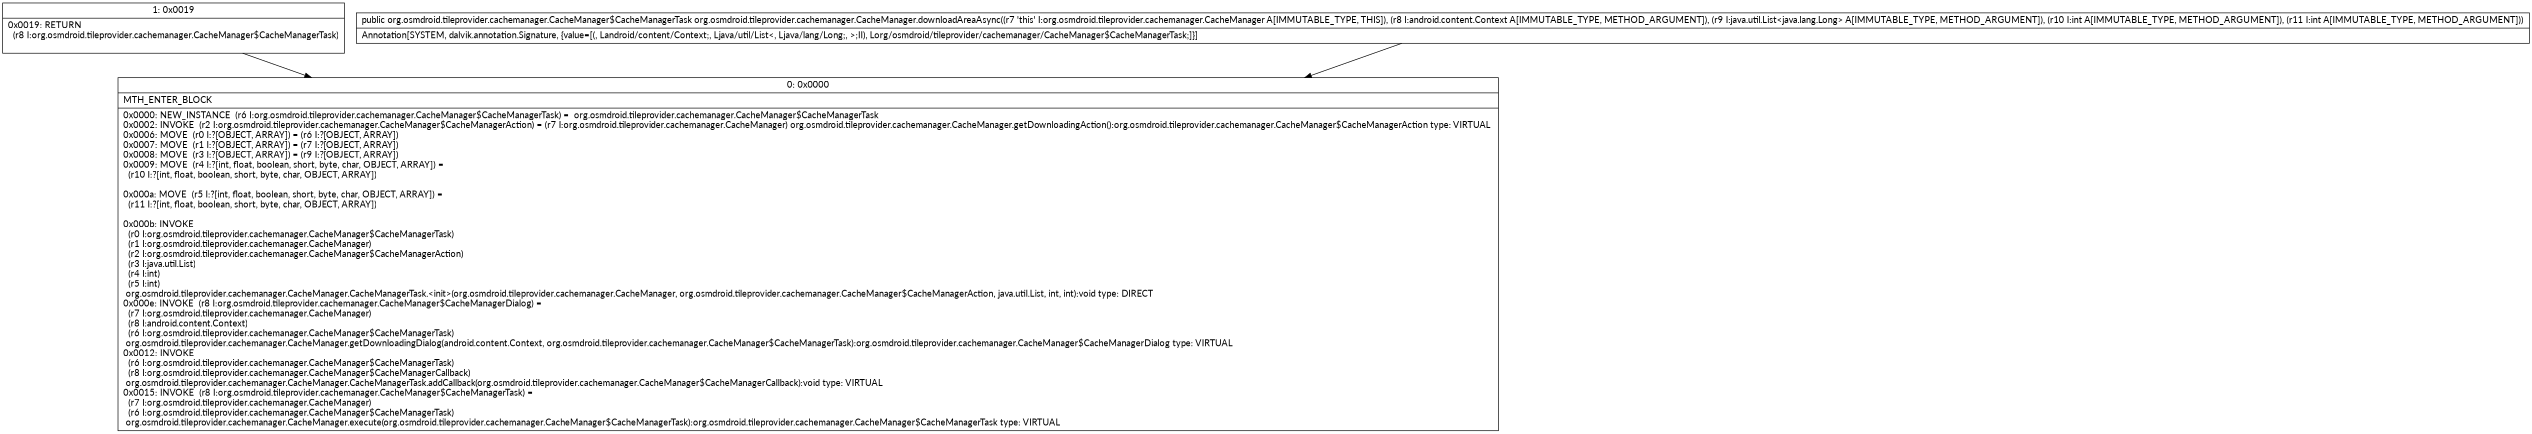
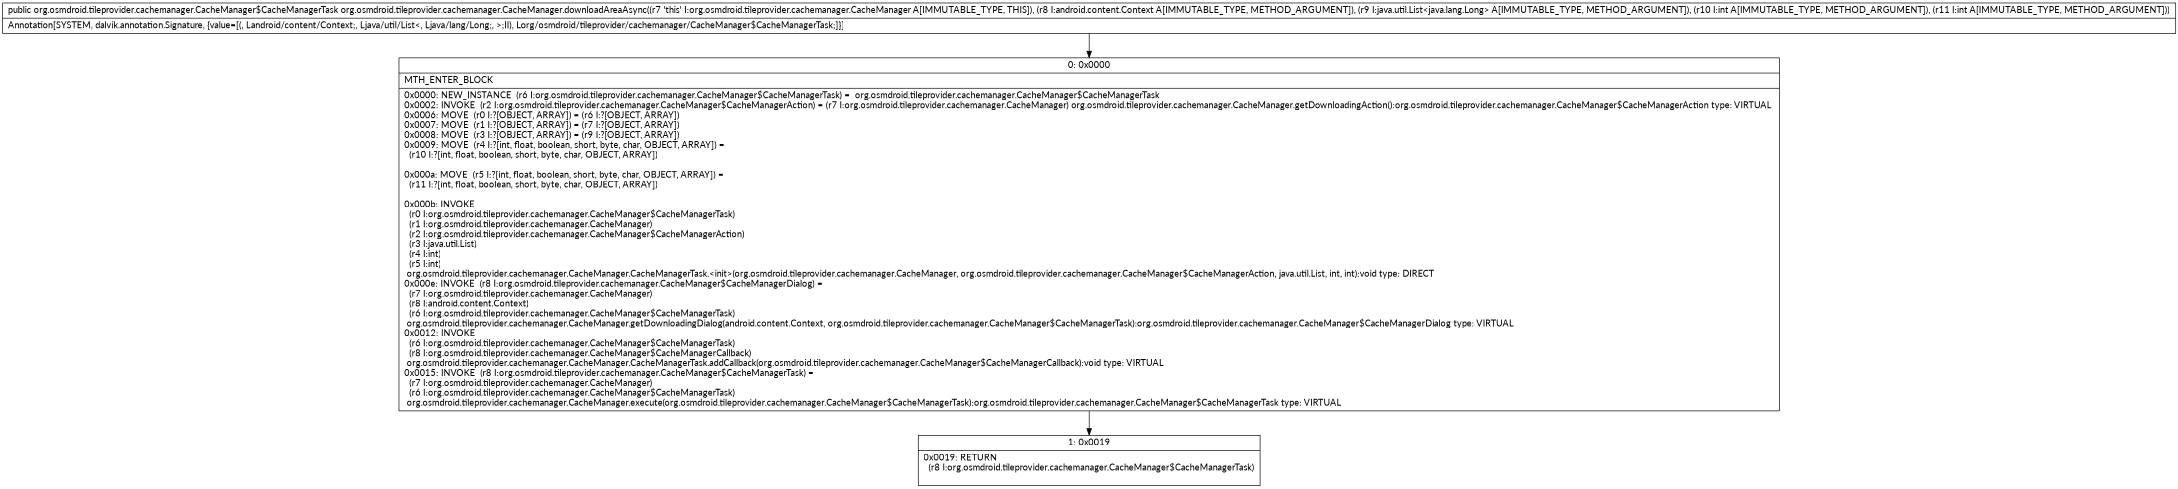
(274, 64) -> (1089, 420)
